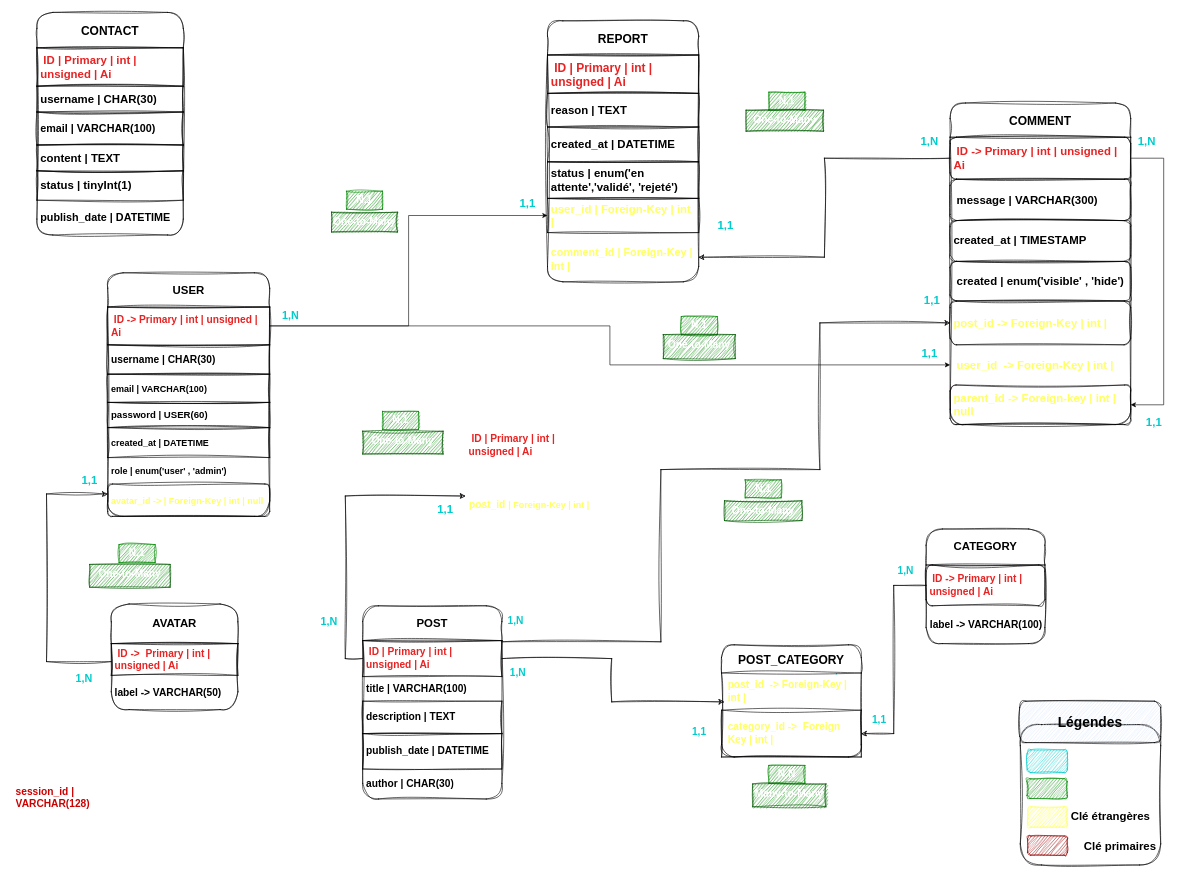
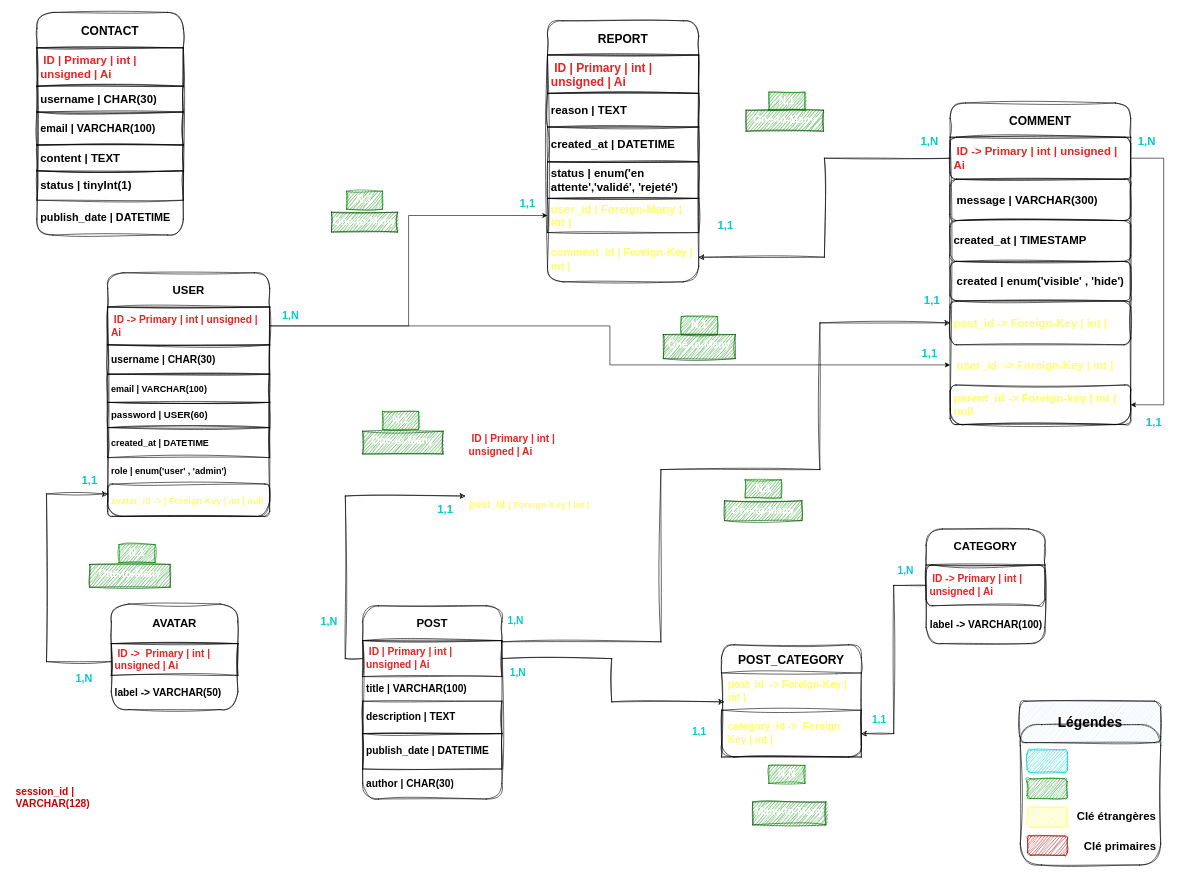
(624, 216) -> (624, 216)
(789, 795) -> (789, 813)
(1112, 817) -> (1118, 817)
